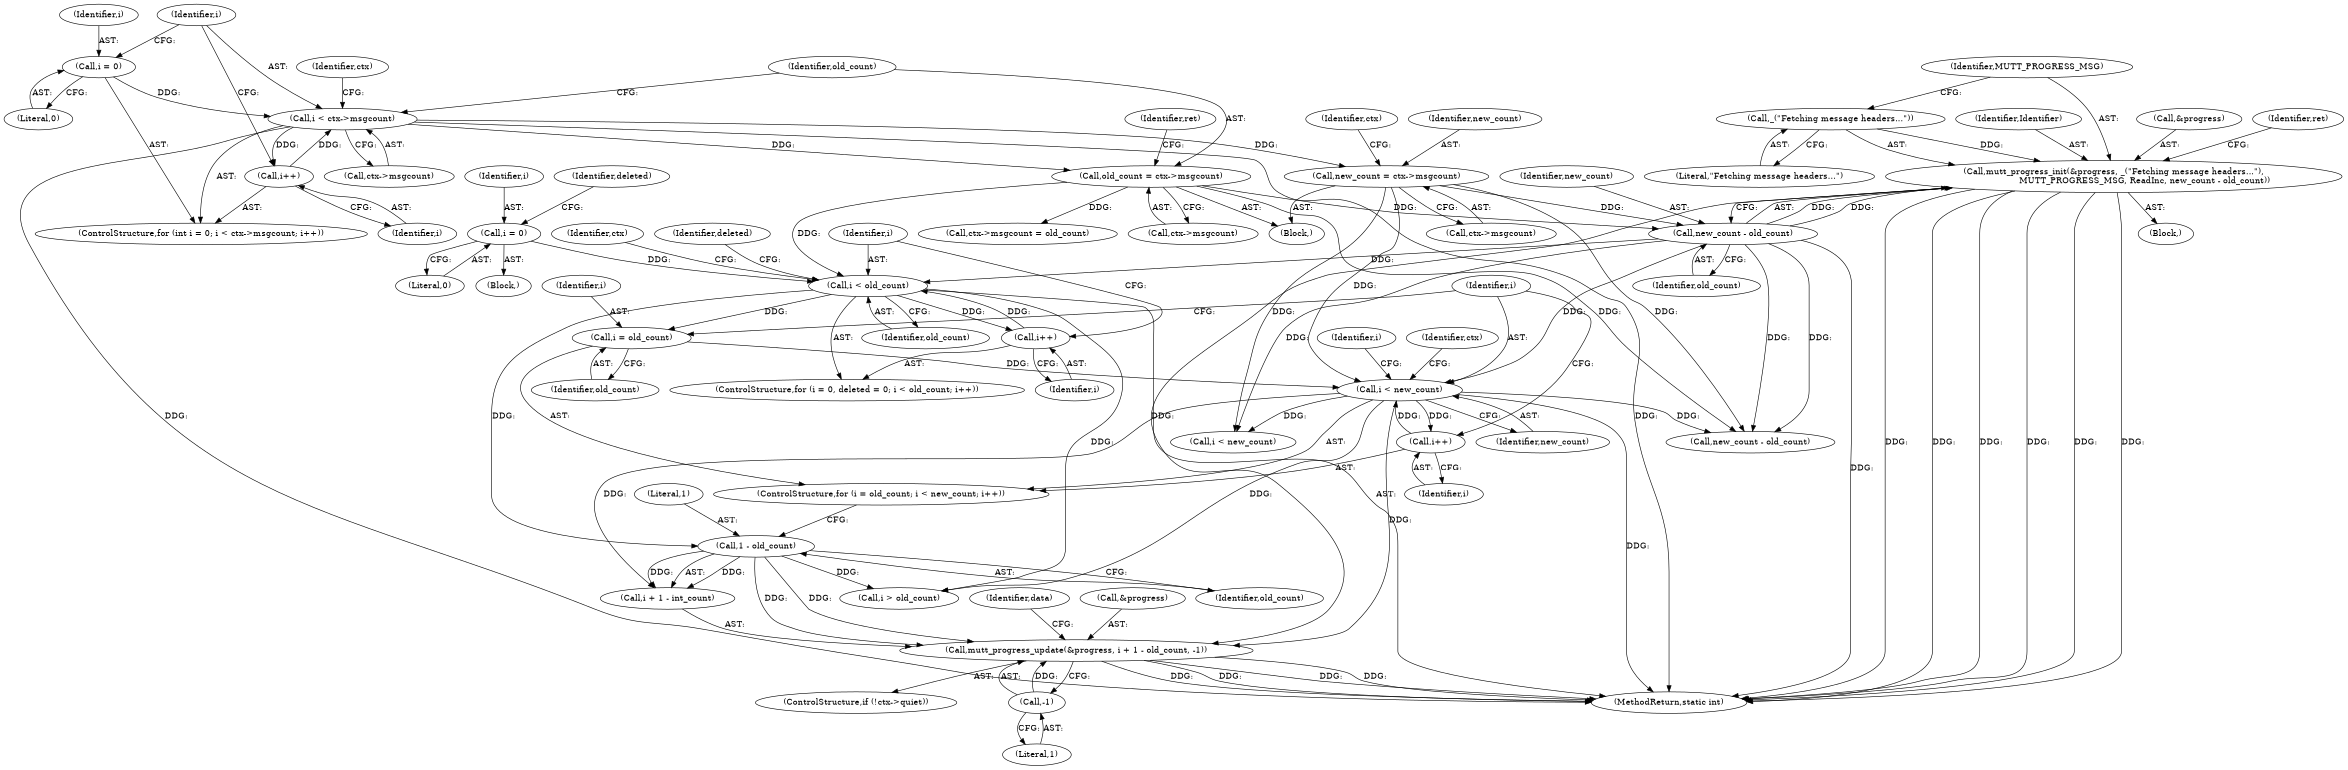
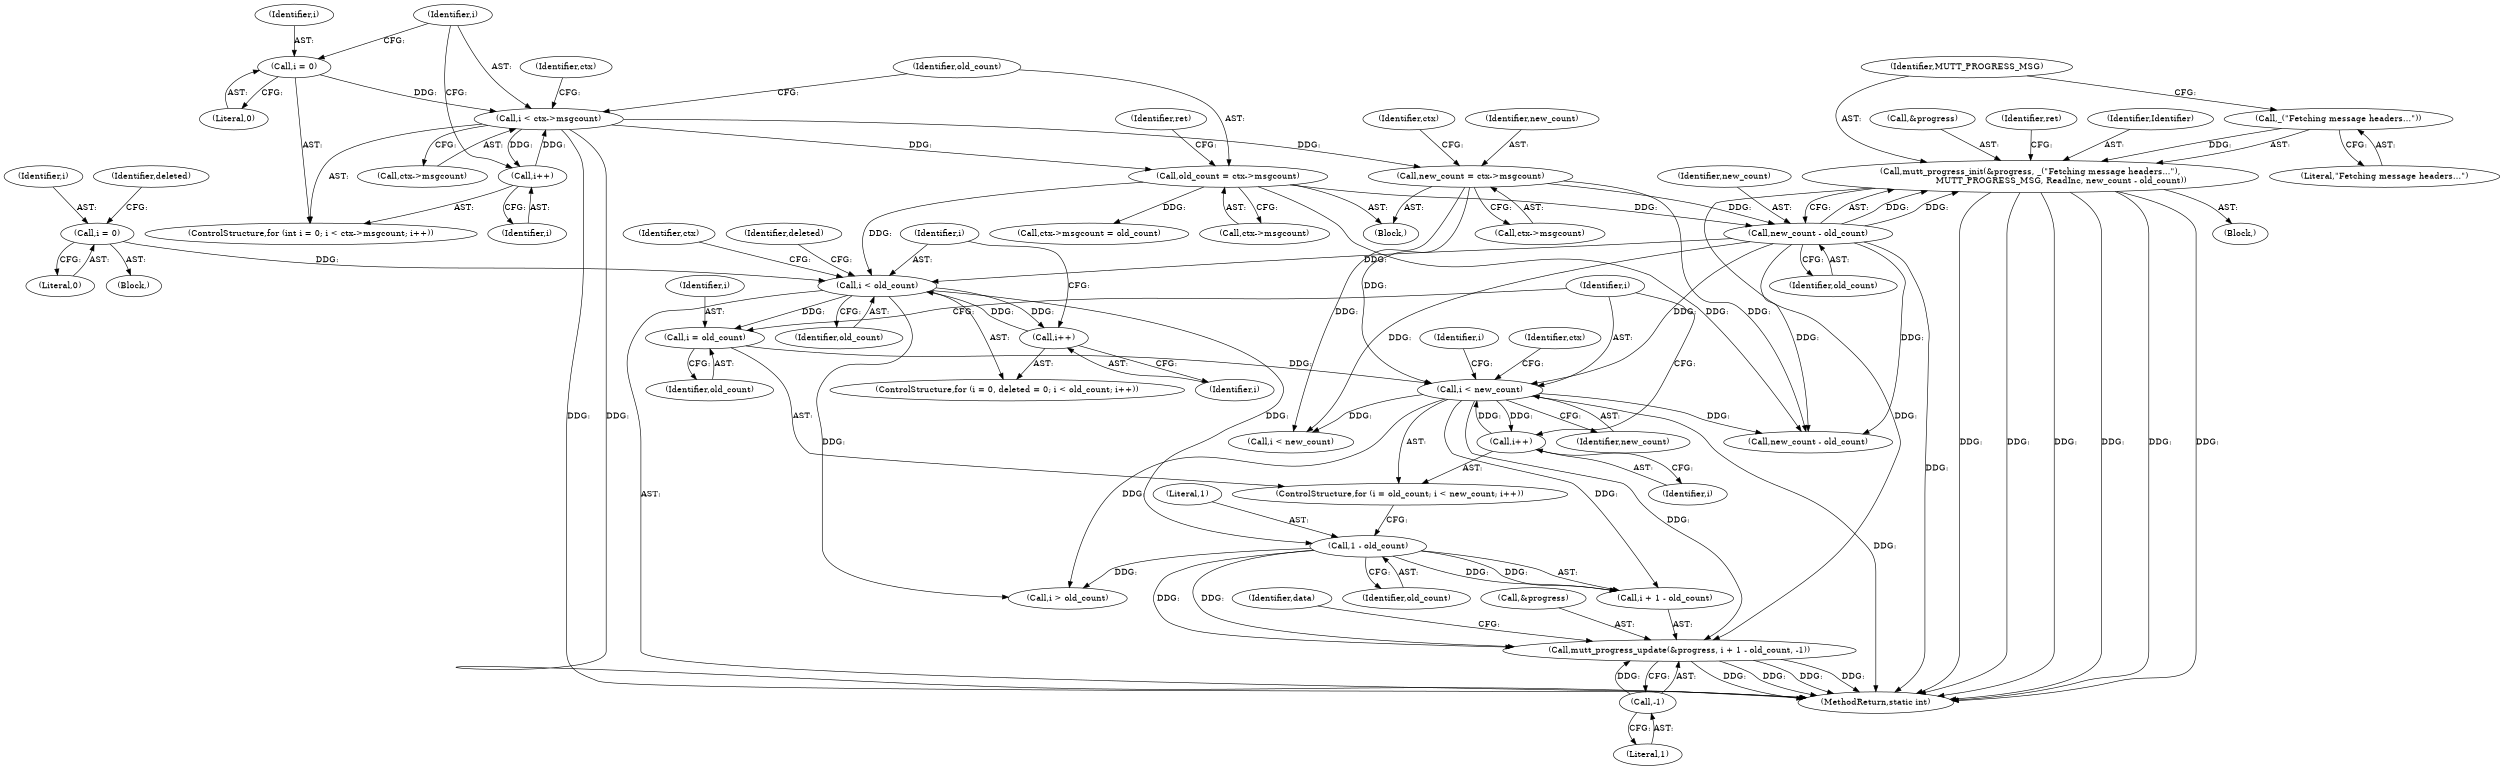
(668, 598) -> (1665, 598)
(856, 703) -> none
